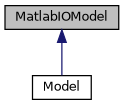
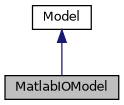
(62, 59) -> (62, 59)
